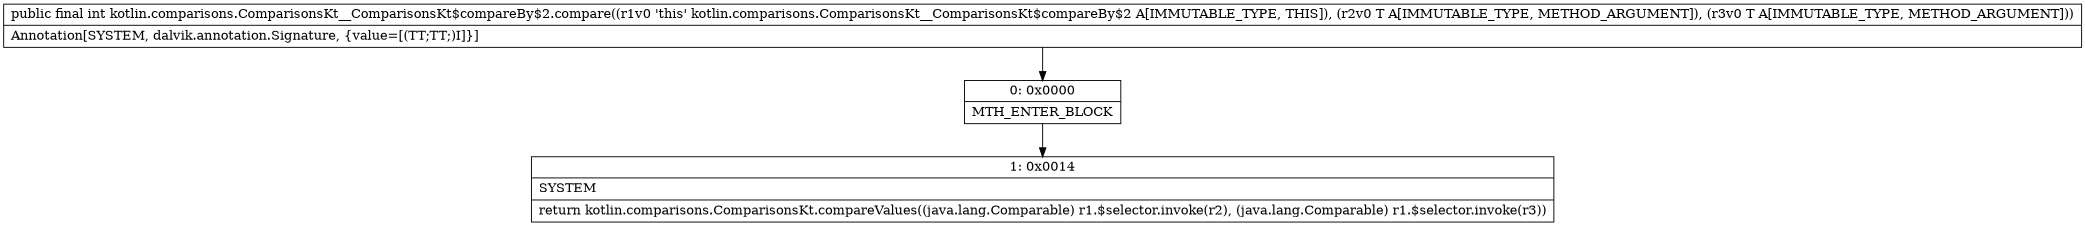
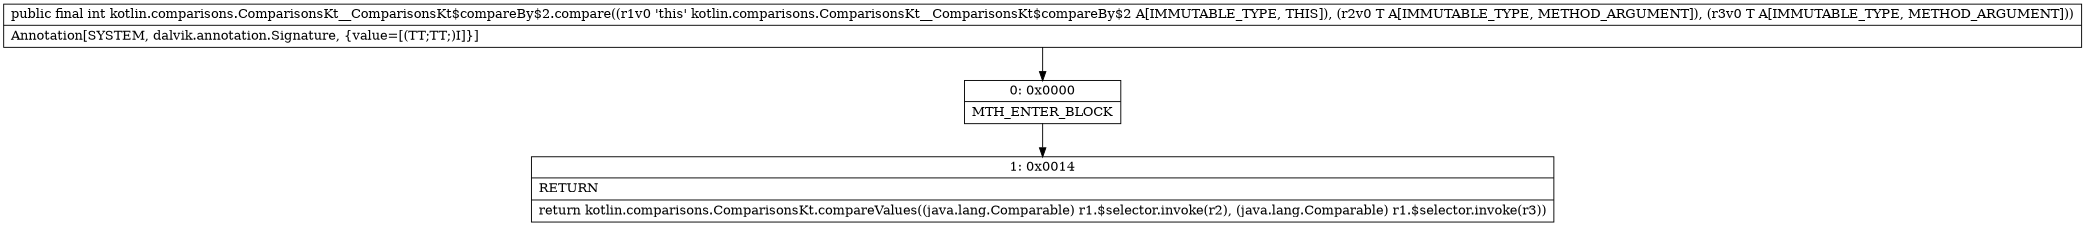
(568, 188) -> (569, 188)
